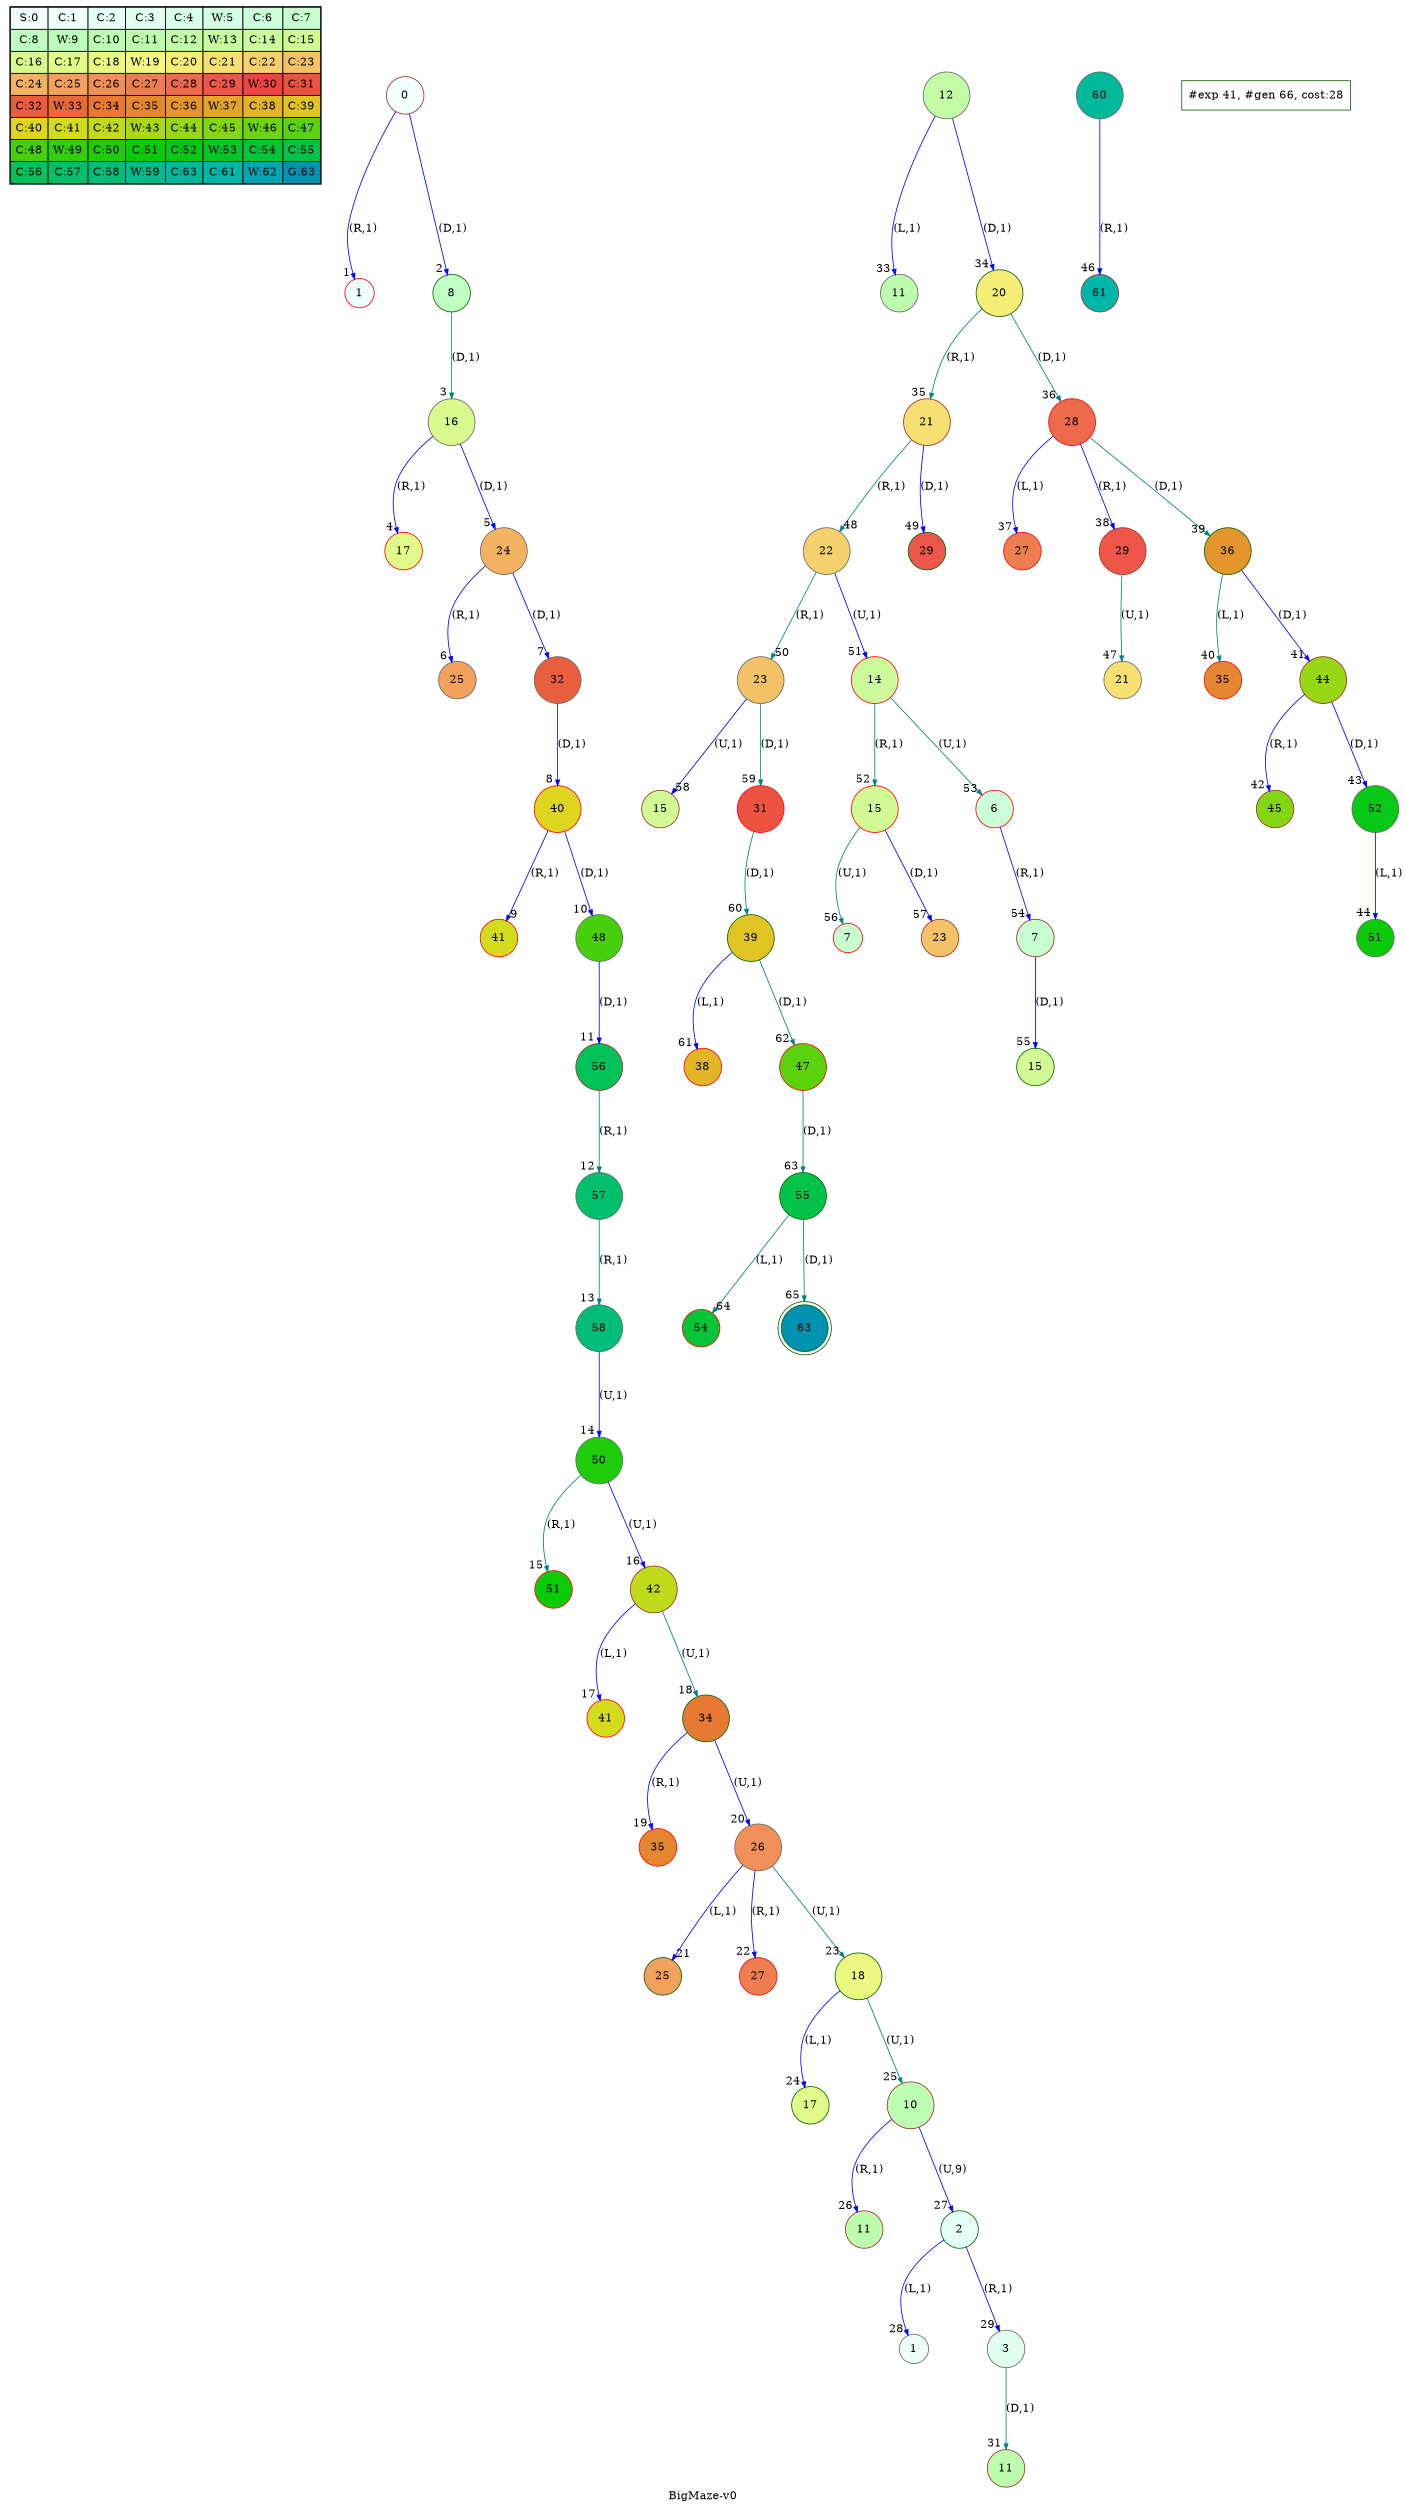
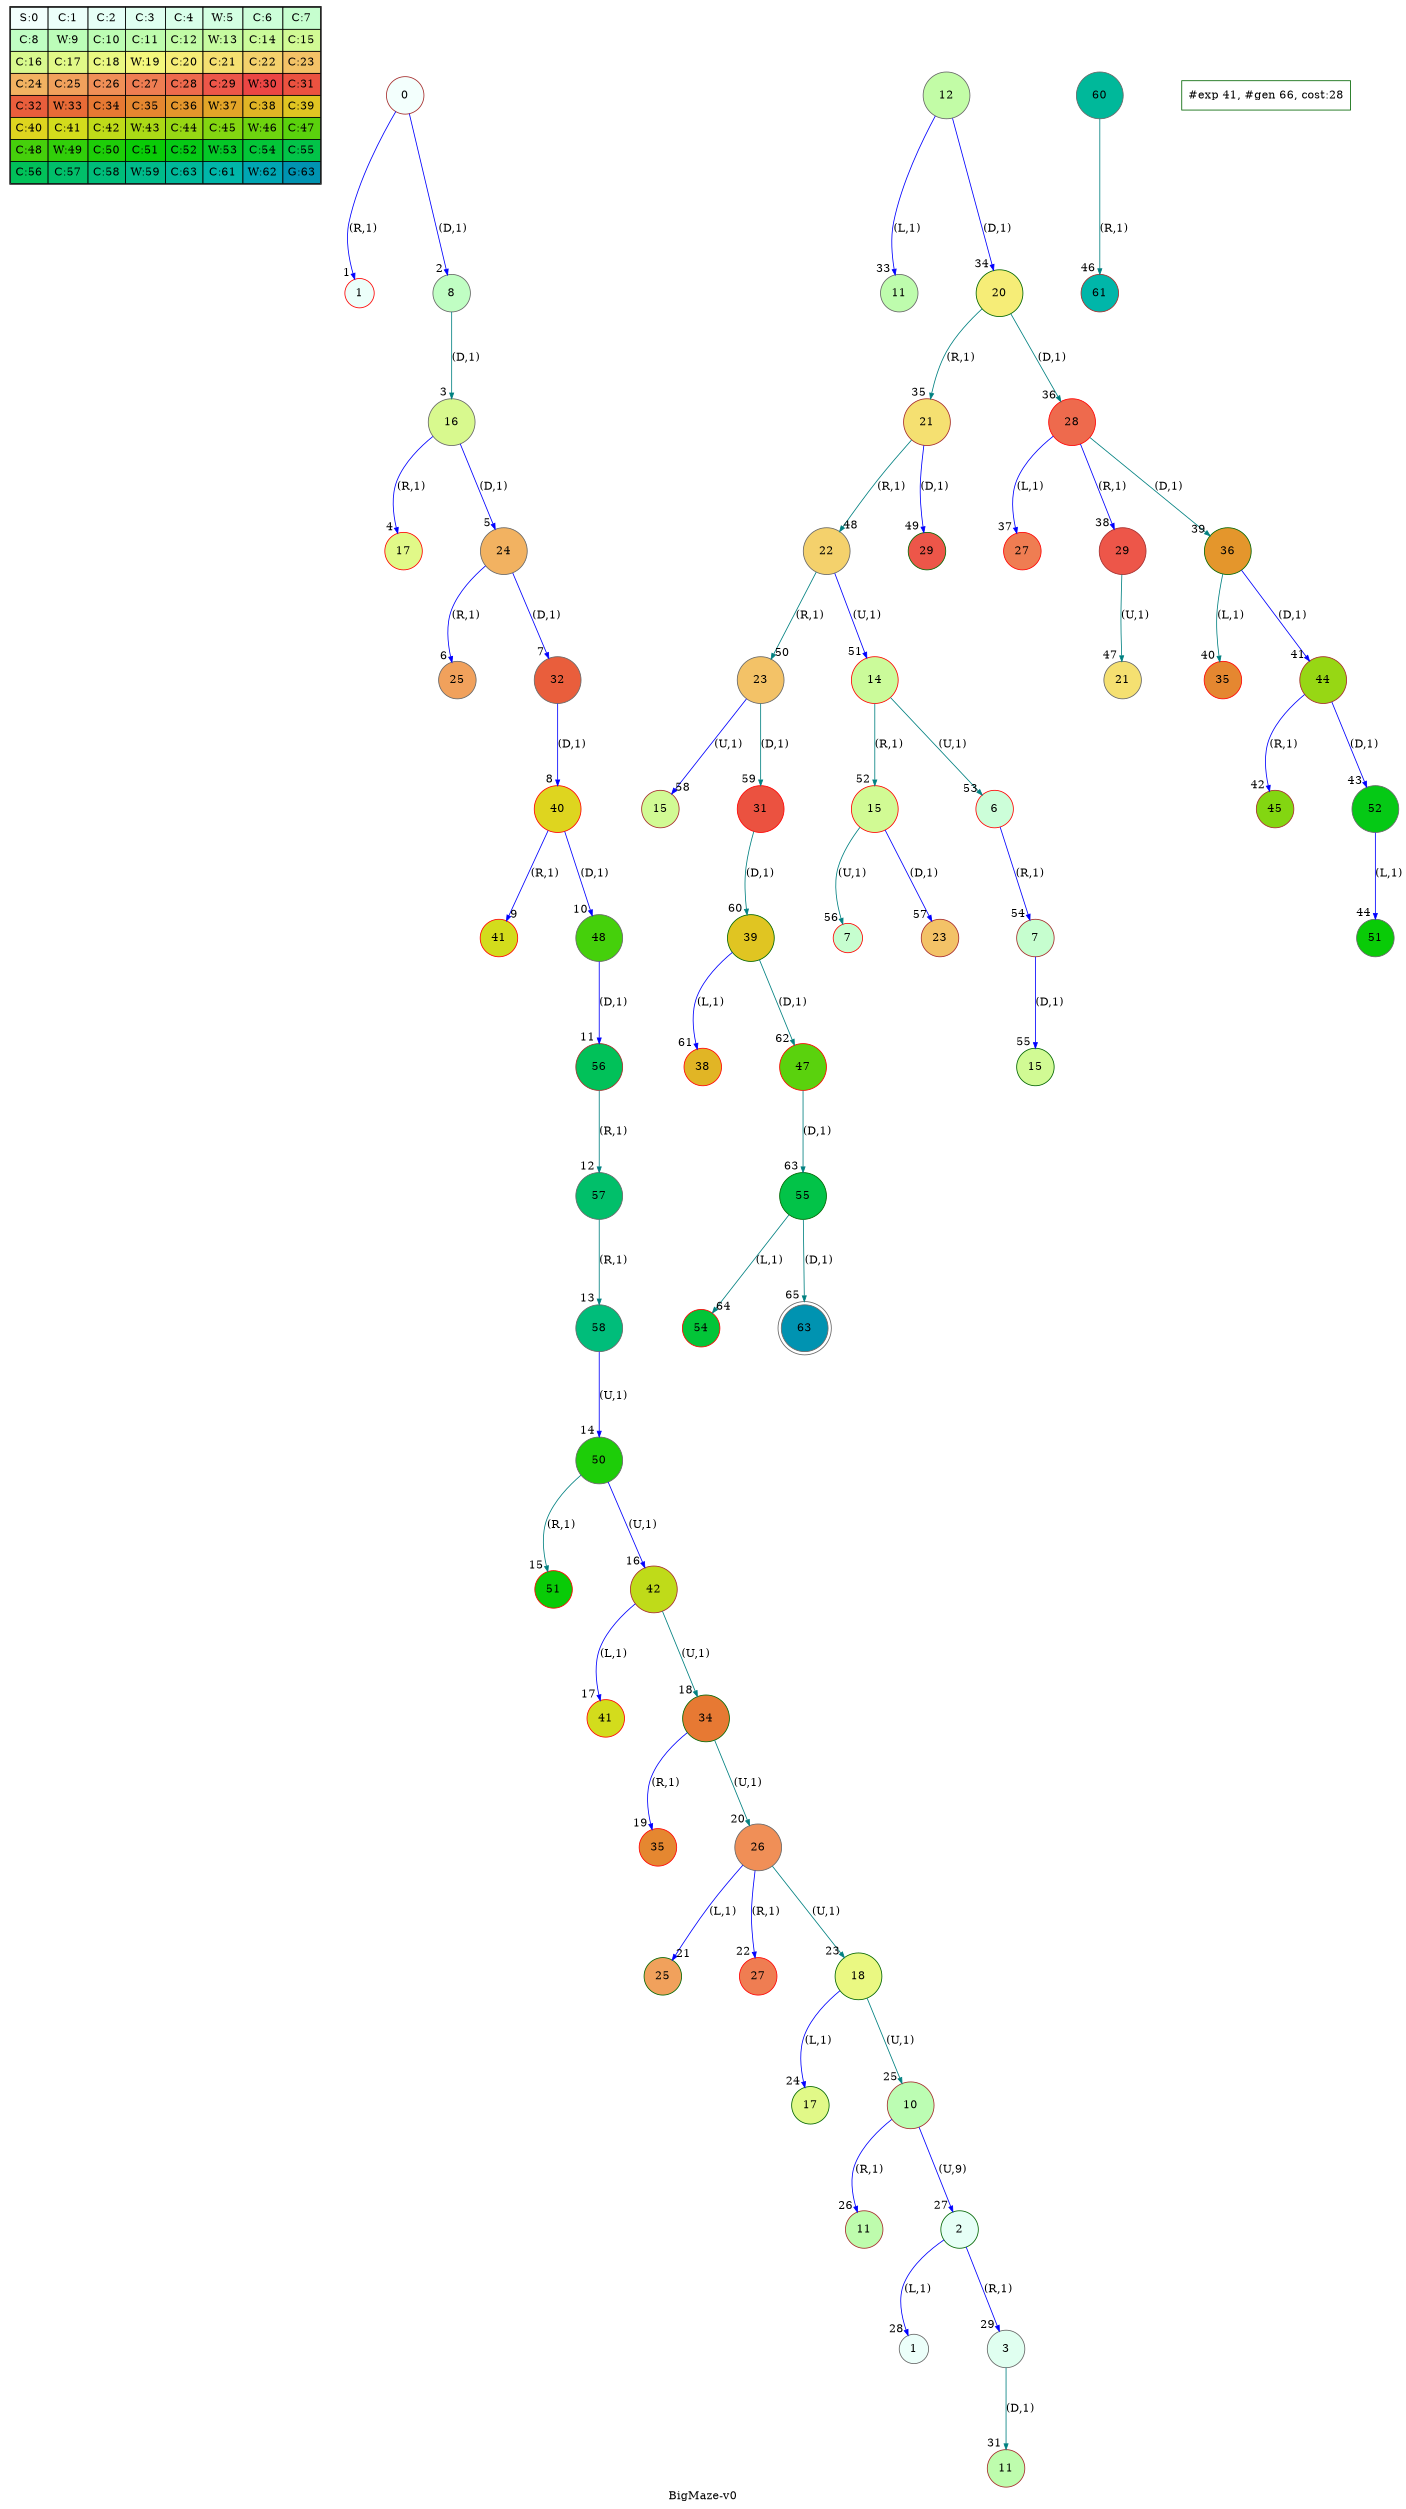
(1100, 194) -> (1100, 194)
(452, 293) -> (452, 293)
(805, 1328) -> (805, 1328)
(731, 1780) -> (731, 1780)
